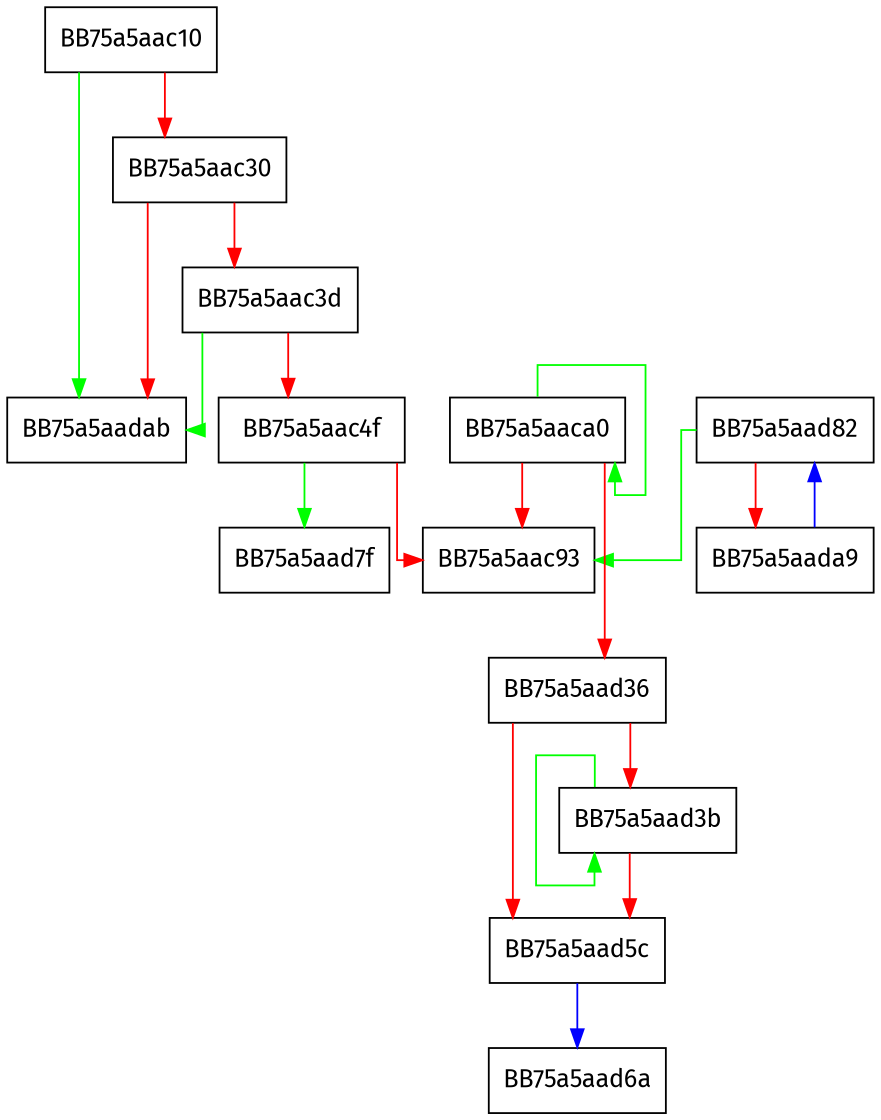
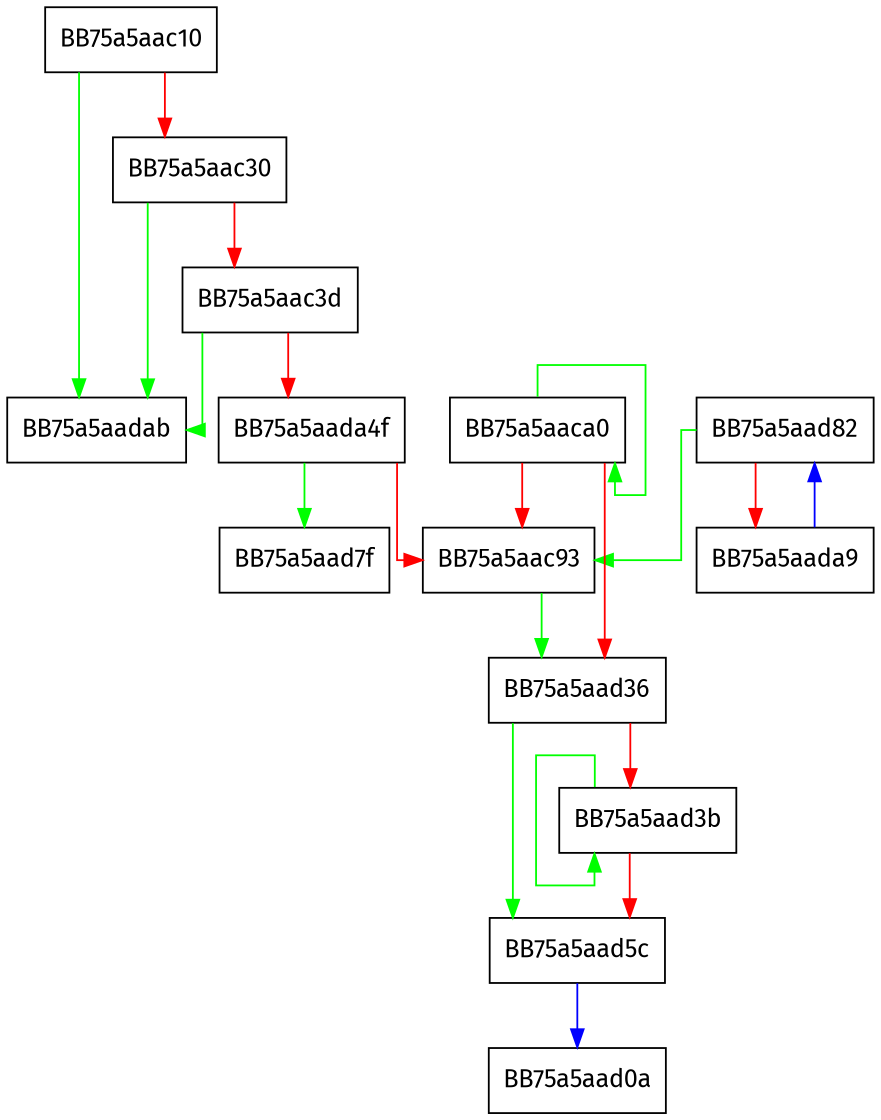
(148, 291) -> (148, 291)
(312, 430) -> (312, 430)
none -> (542, 616)
(513, 811) -> (513, 811)
(577, 1081) -> (577, 1081)
